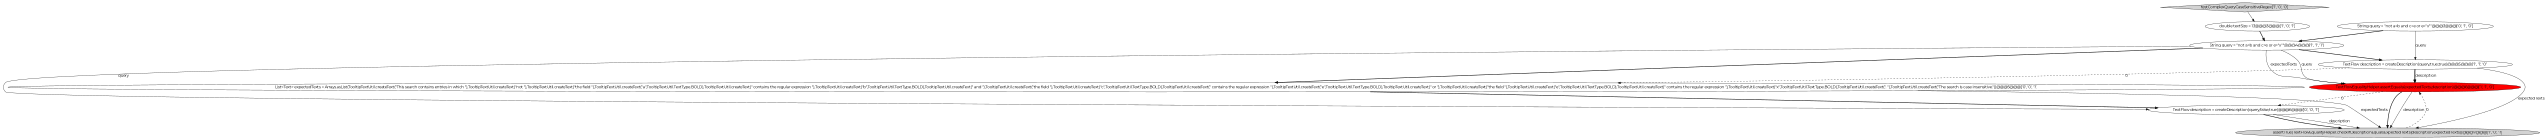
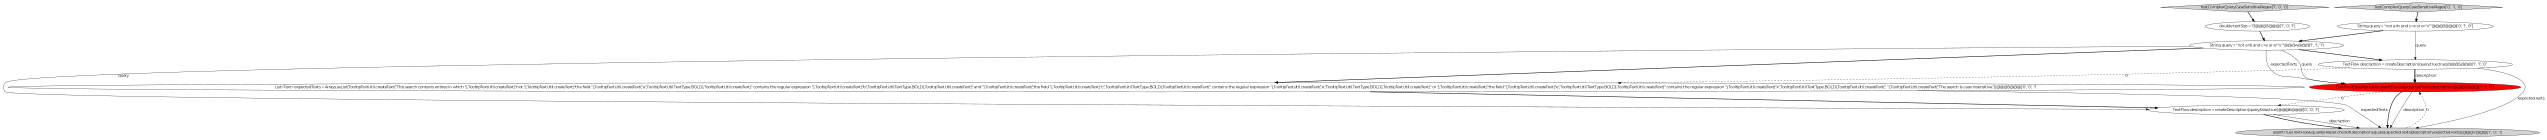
none -> (2418, 7)
(2250, 16) -> (2250, 16)
